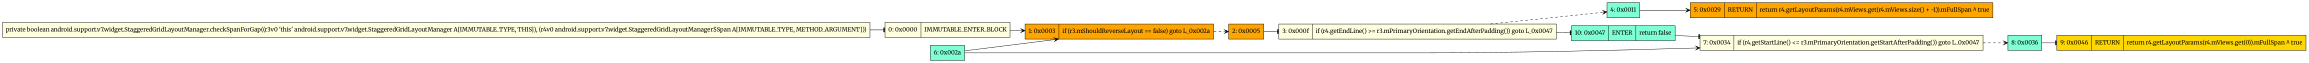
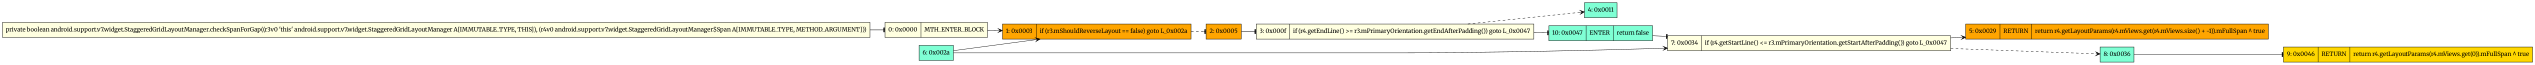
(1663, 10) -> (1956, 38)
(965, 30) -> (954, 30)
(1219, 32) -> (1197, 32)
